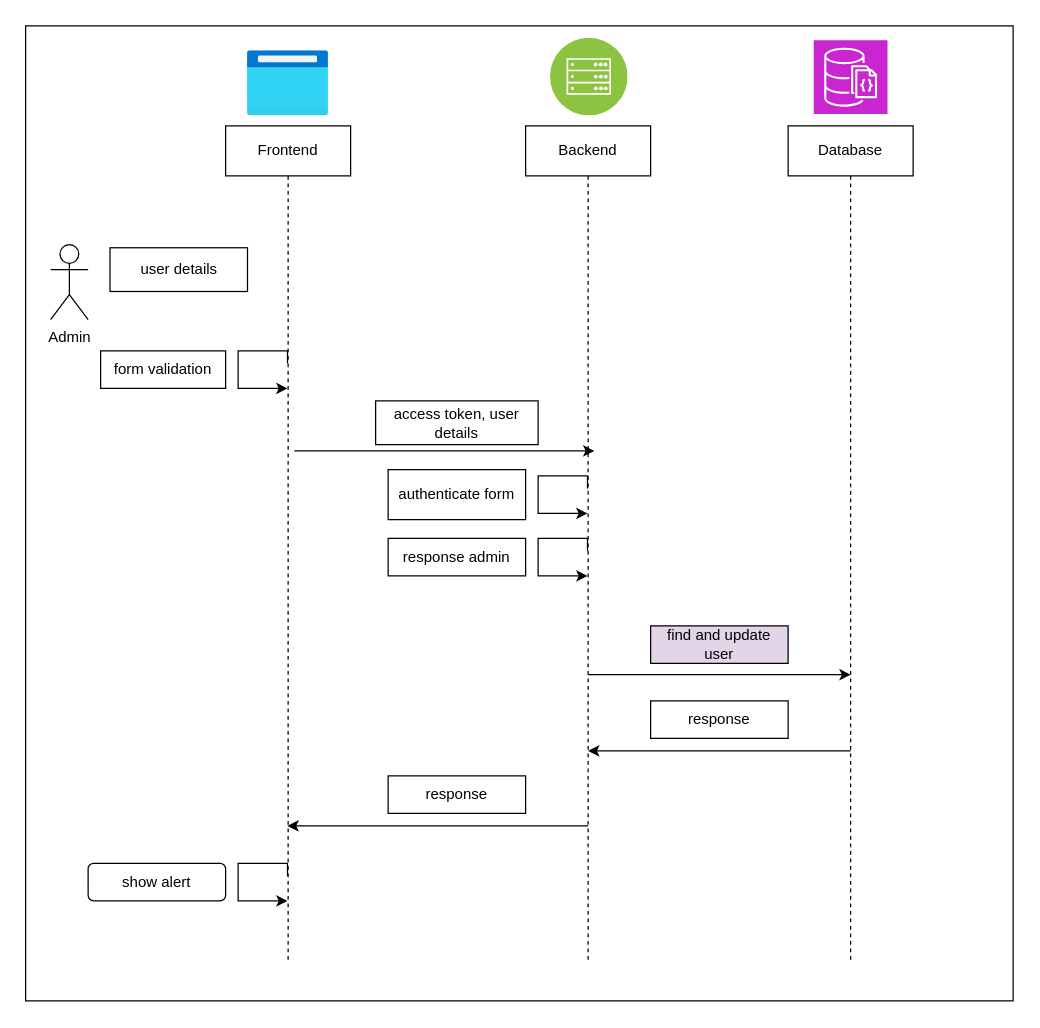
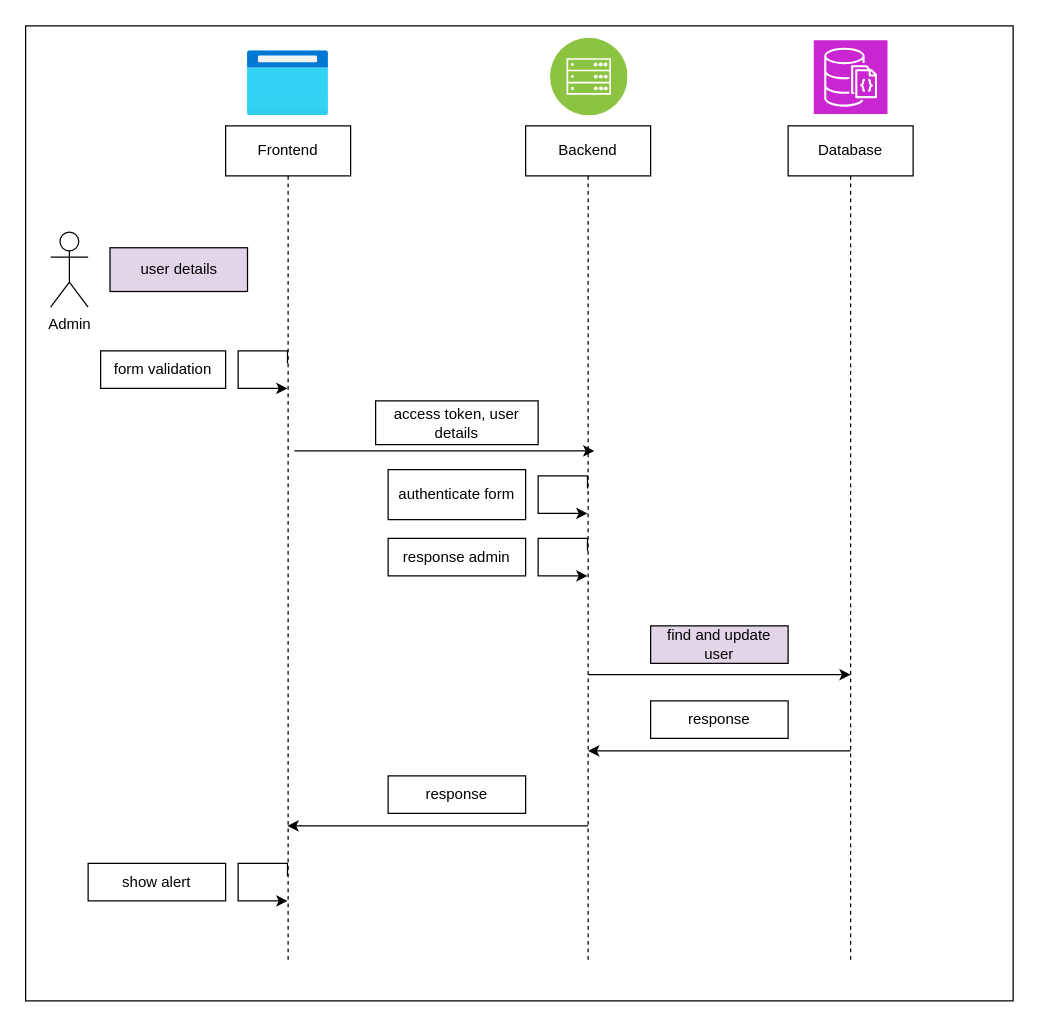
(179, 269) -> (179, 269)
(69, 282) -> (69, 269)
(157, 882) -> (157, 882)
